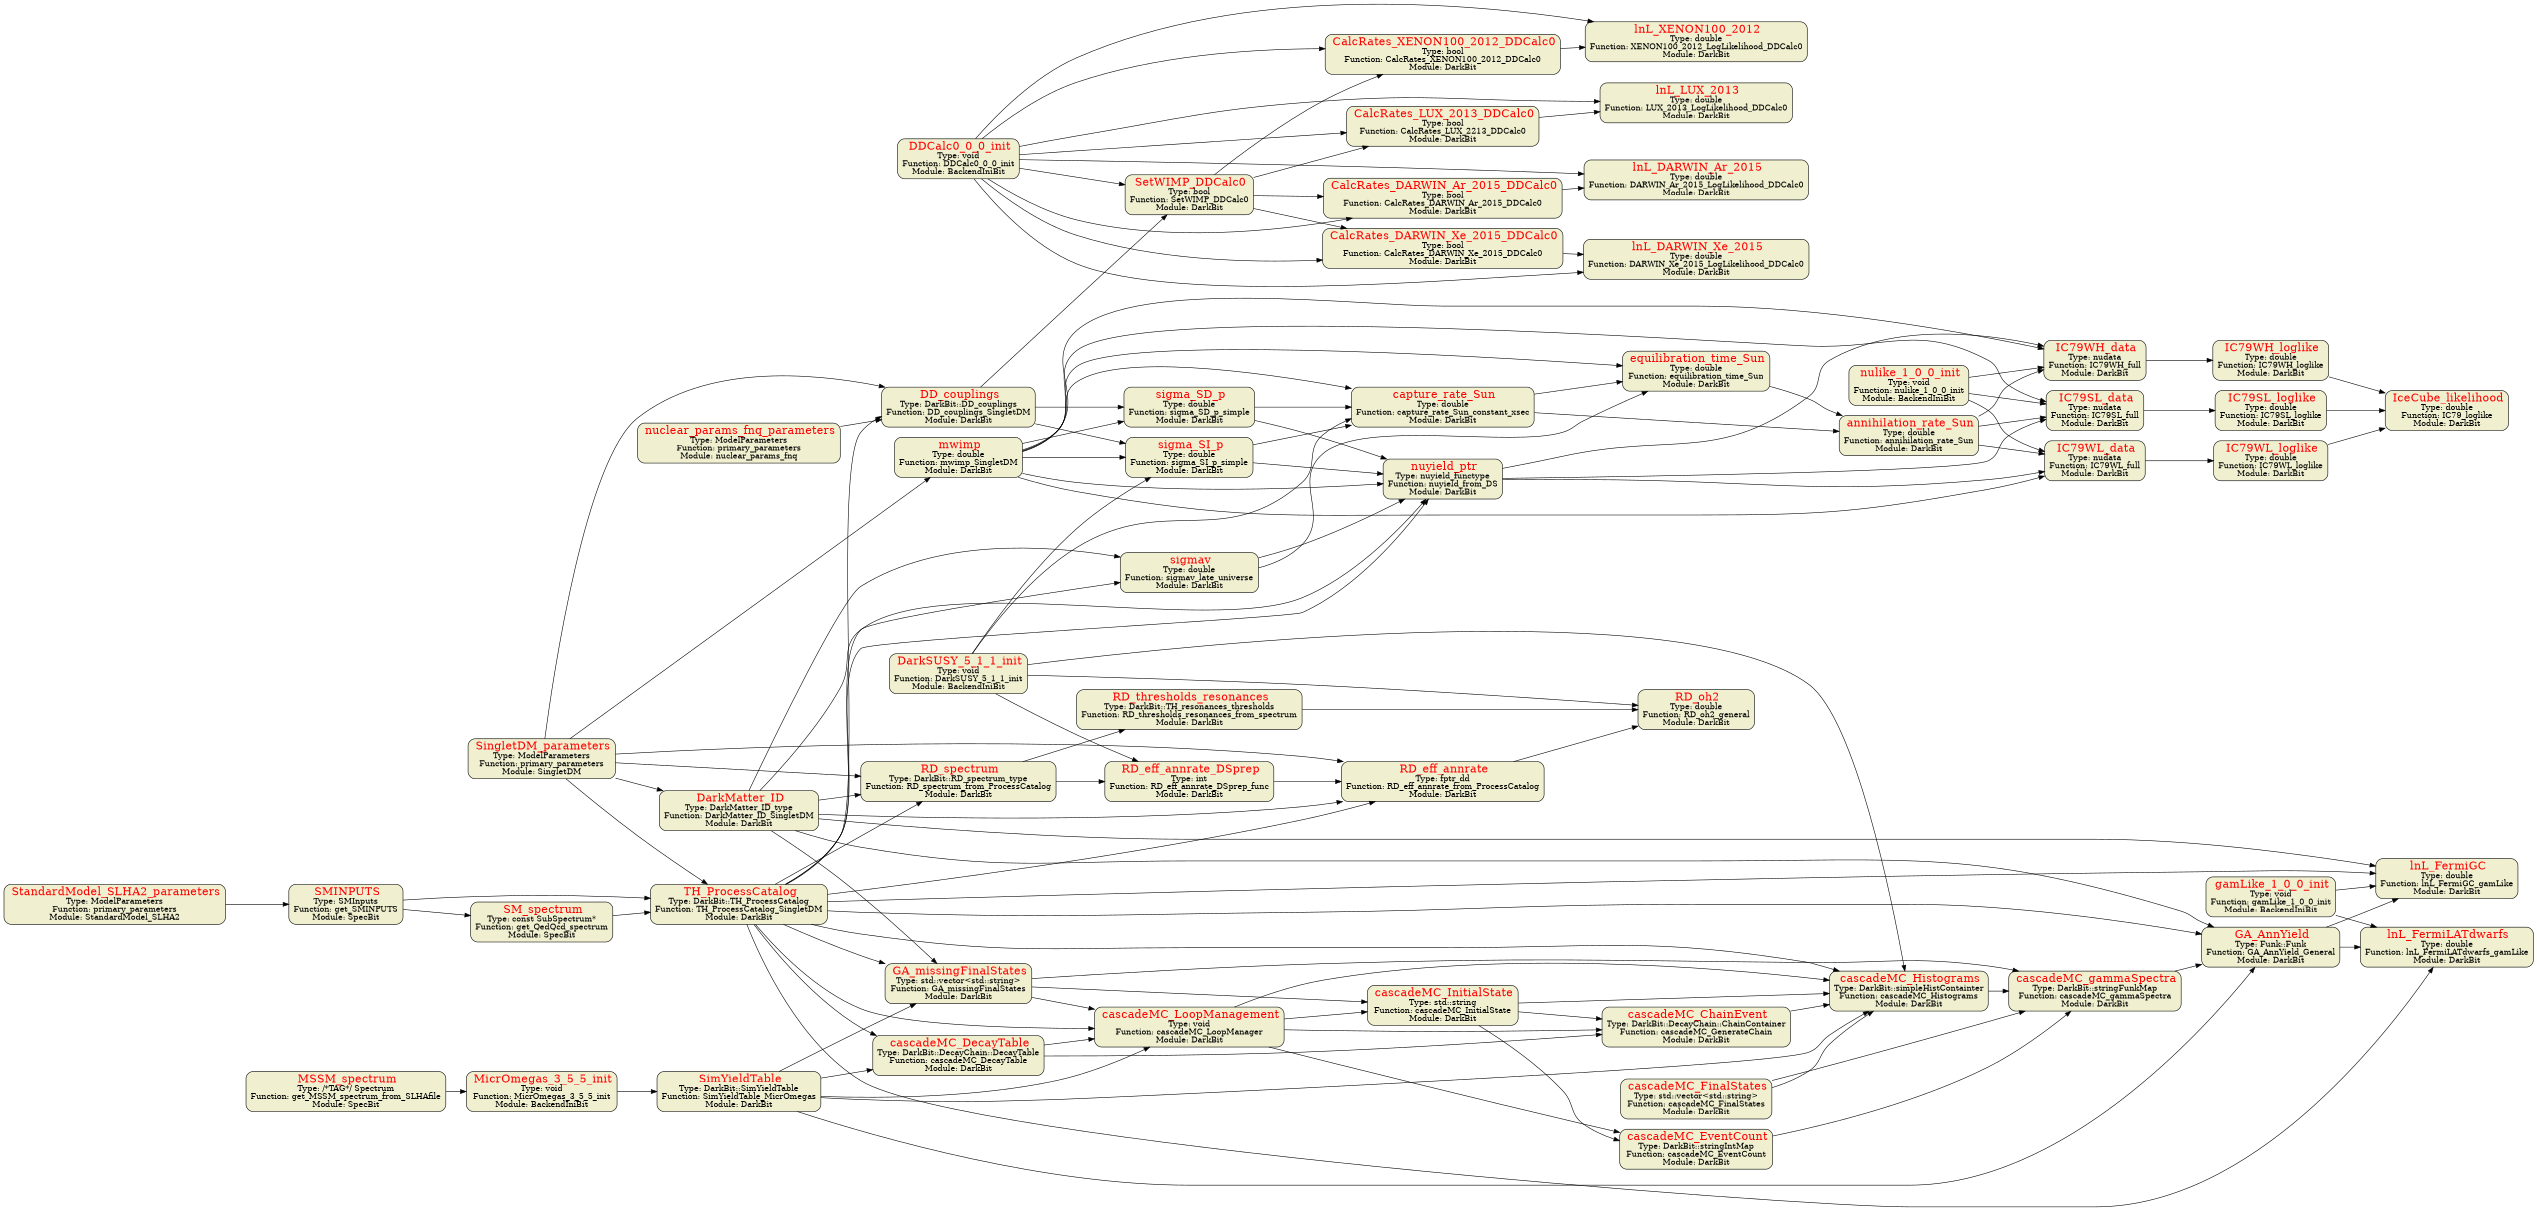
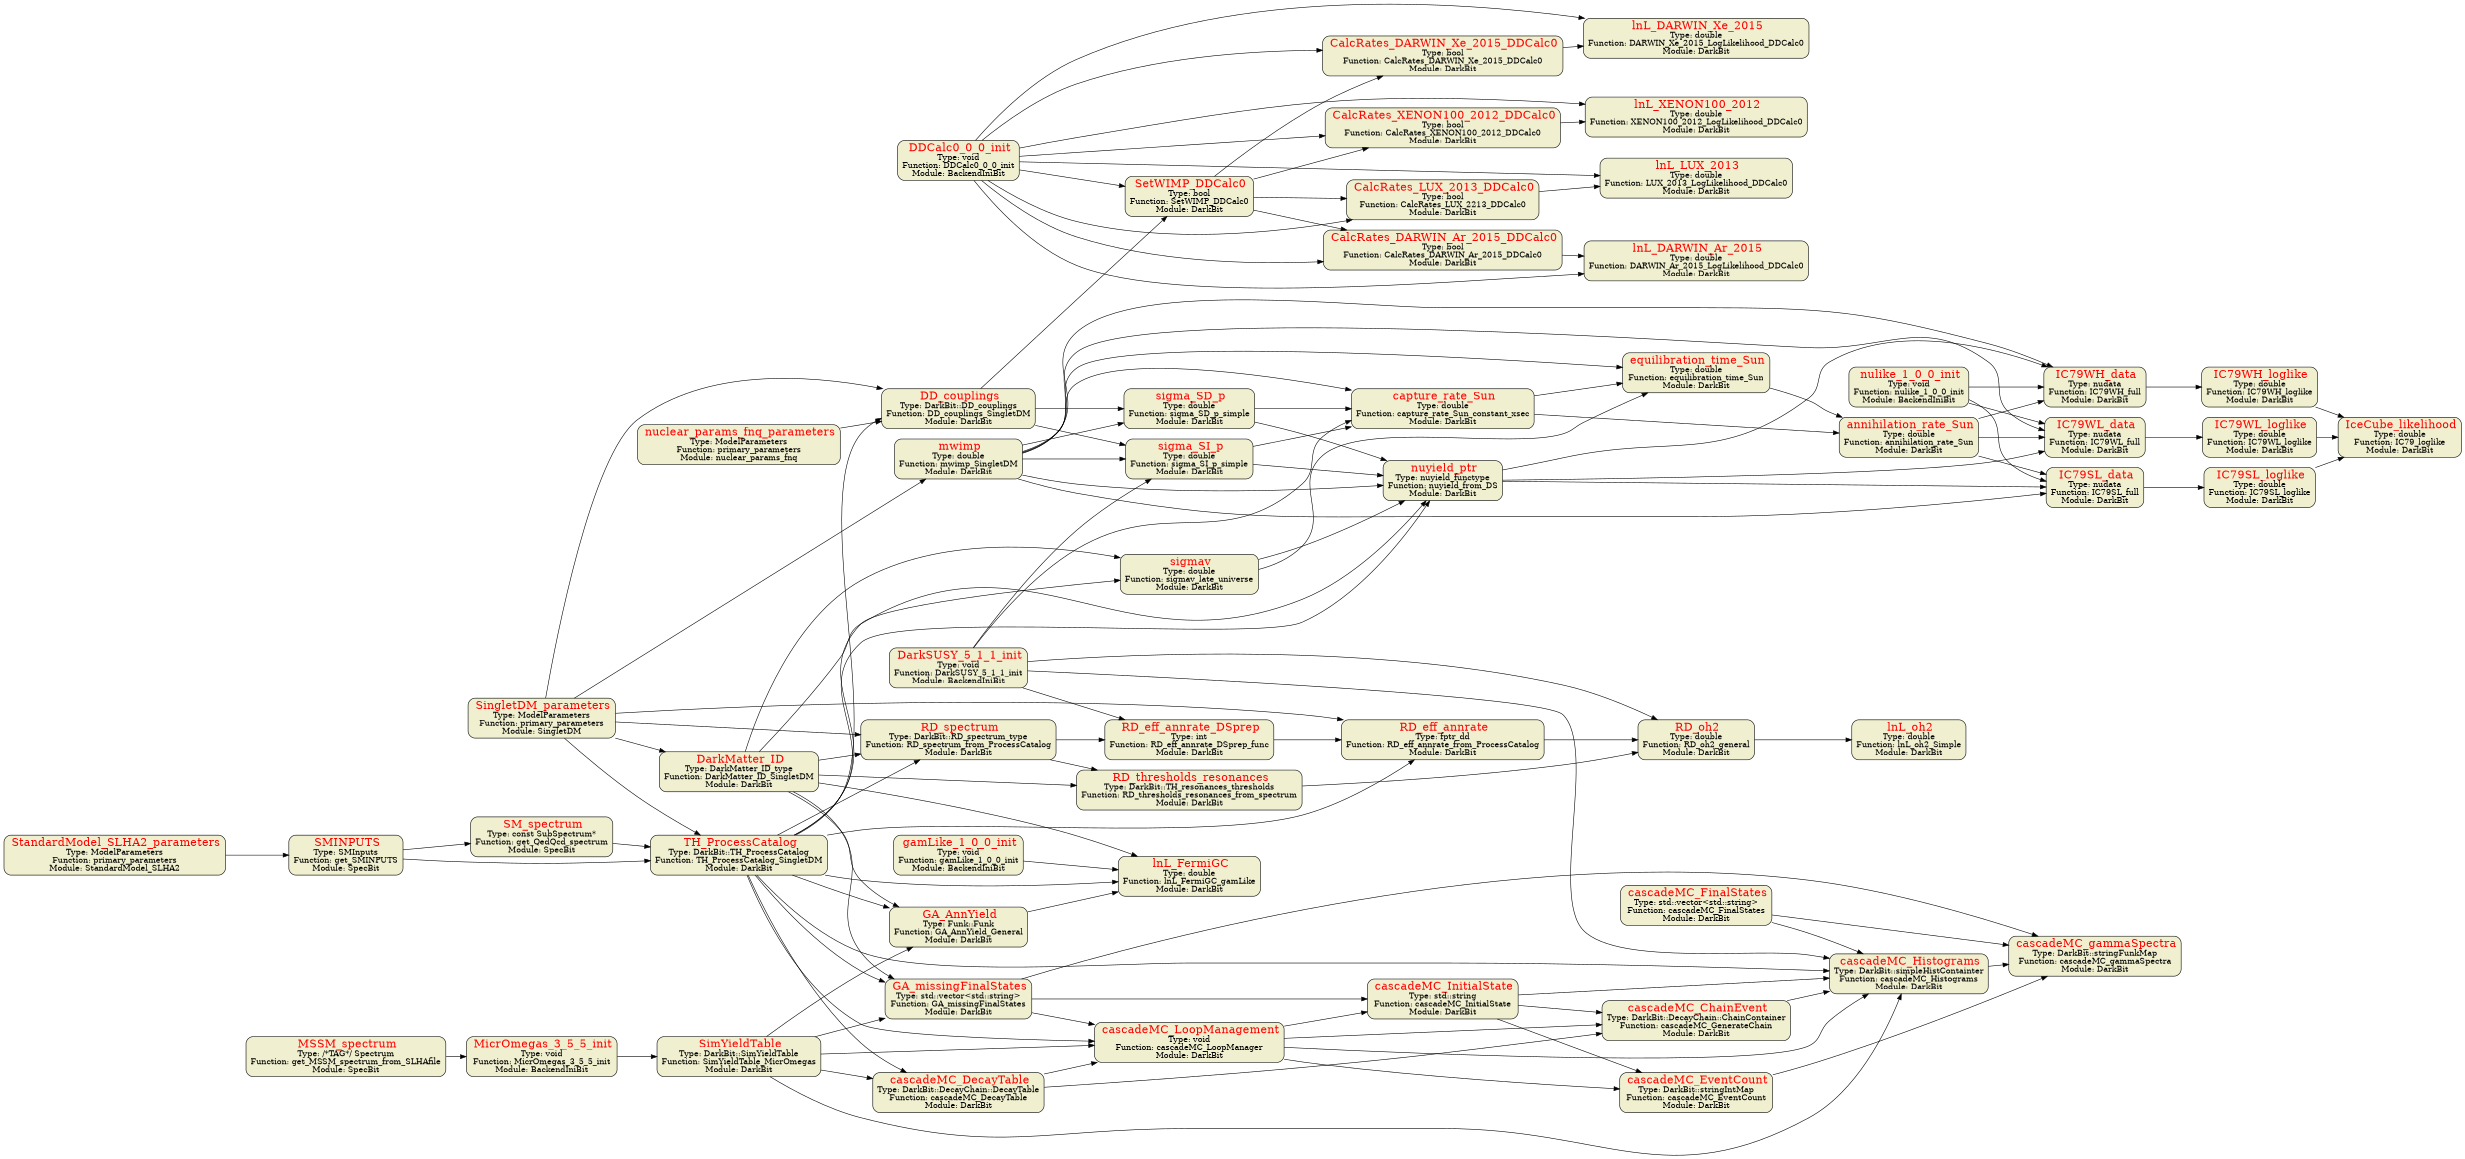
none -> (1909, 740)
(1078, 817) -> (945, 780)
(2447, 947) -> none
(2186, 968) -> none
